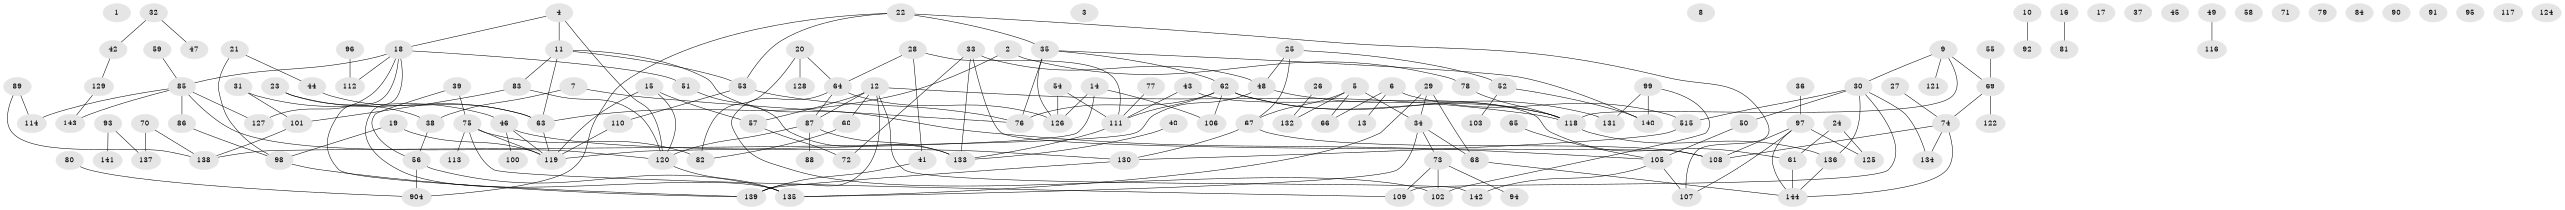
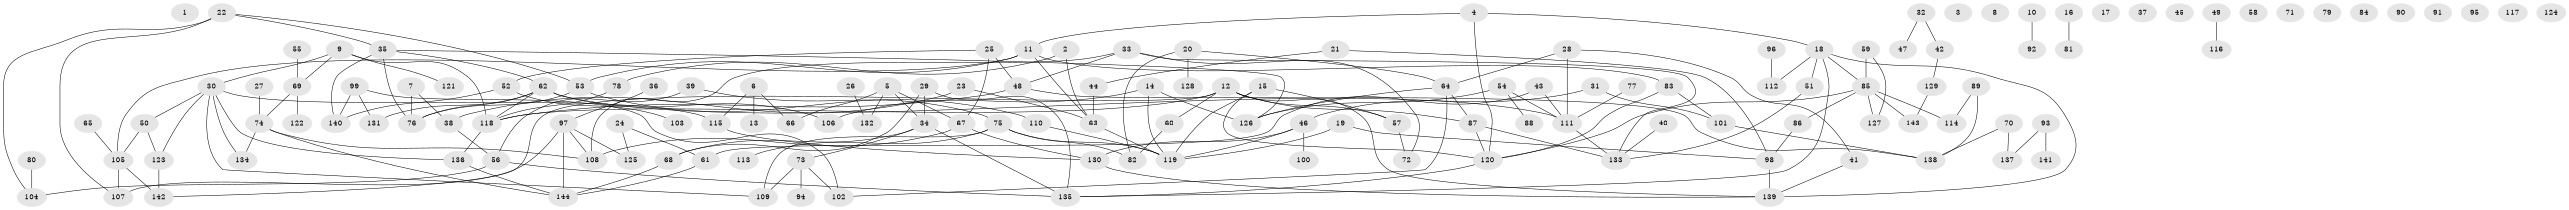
(364, 99) -> (1886, 85)
(1687, 124) -> (716, 124)
(810, 142) -> (1516, 105)
none -> (159, 160)
(417, 197) -> (32, 197)
